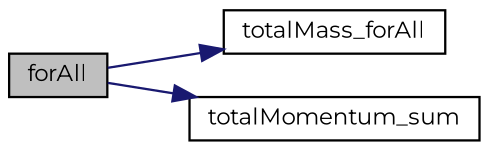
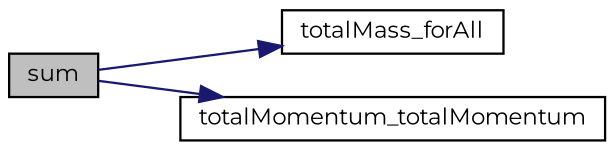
(58, 75) -> (54, 75)
(335, 119) -> (393, 119)
